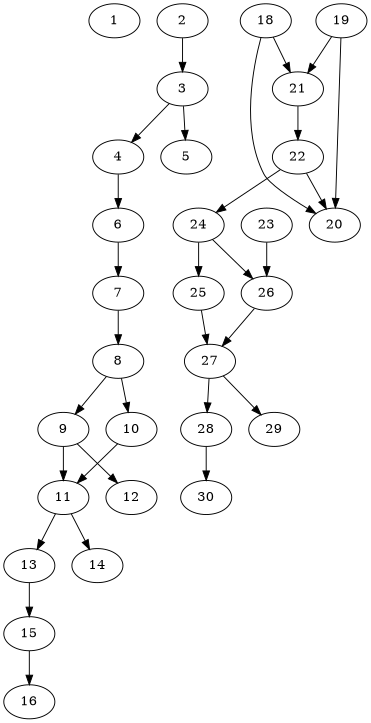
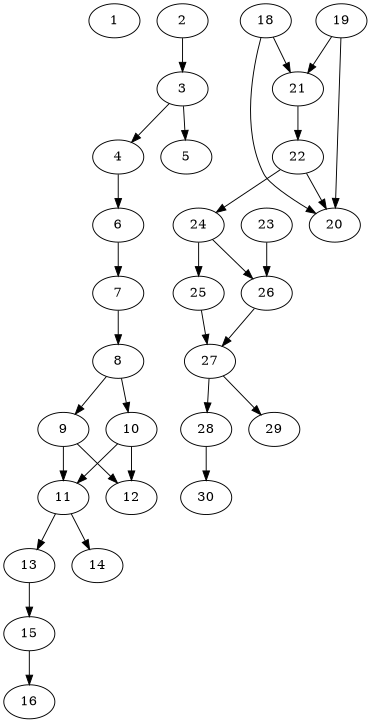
none -> (131, 459)
